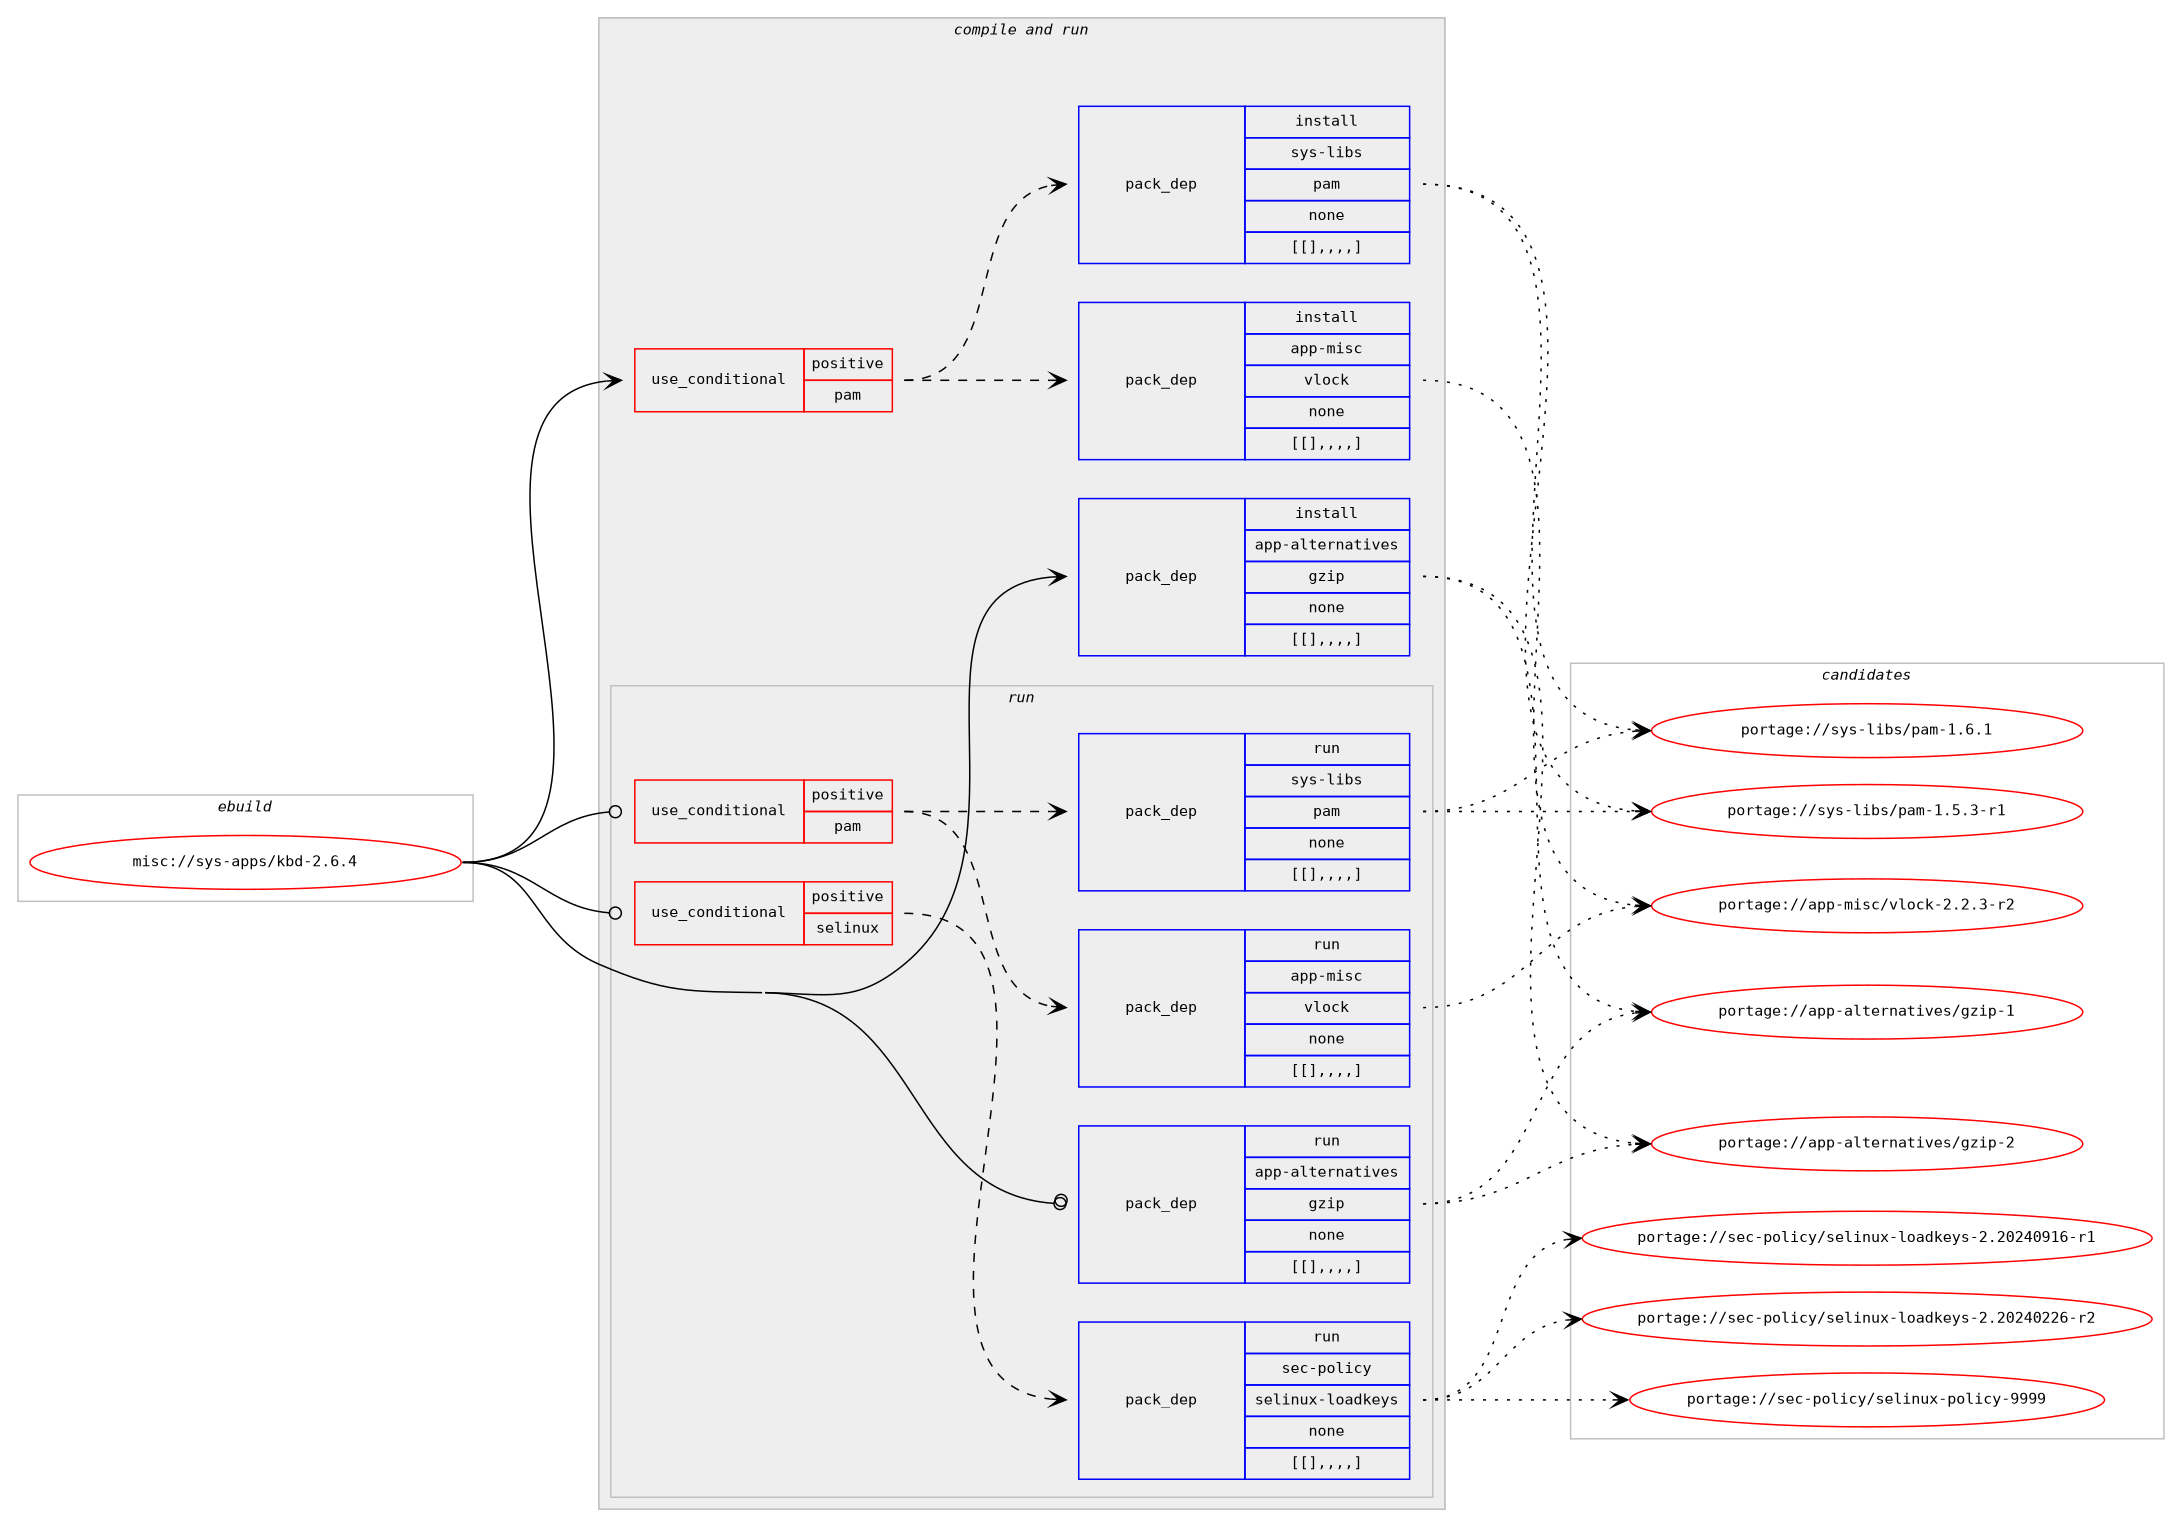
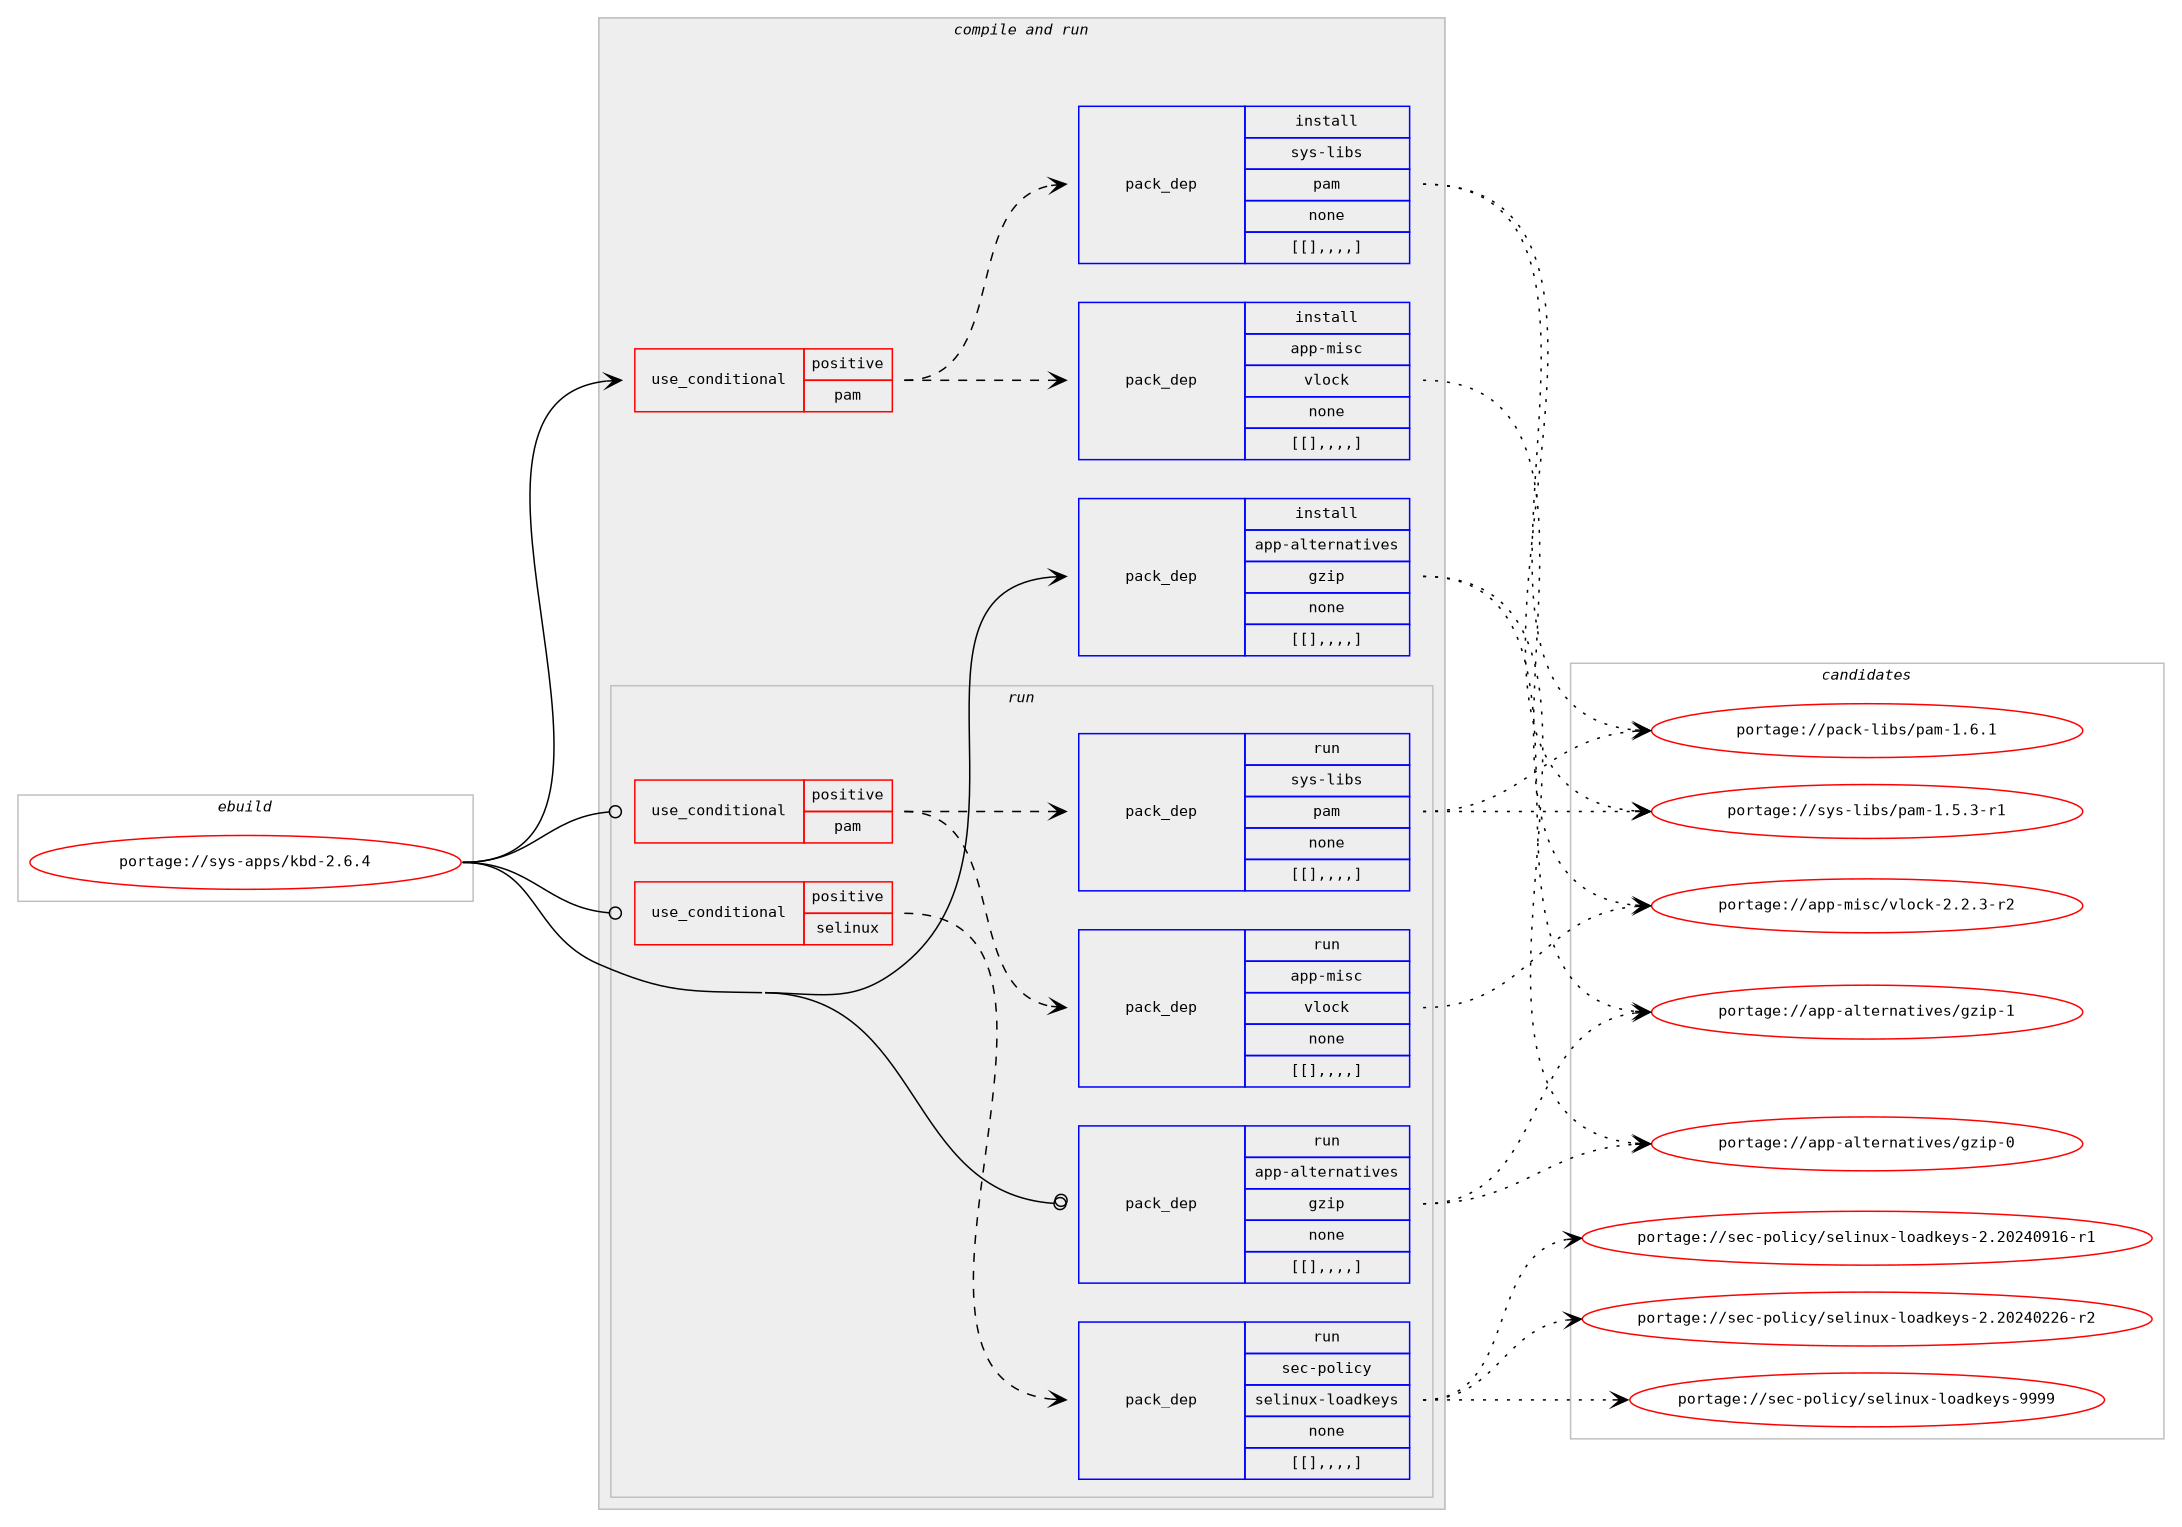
(1867, 731) -> (1867, 731)
(246, 862) -> (246, 862)
(1867, 1144) -> (1867, 1144)
(1867, 1400) -> (1867, 1400)
